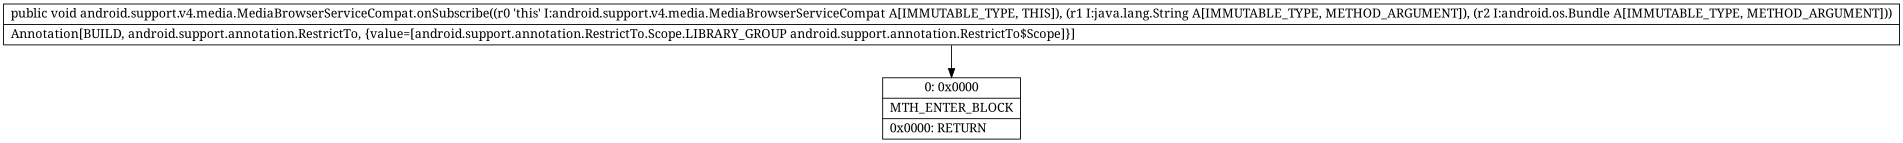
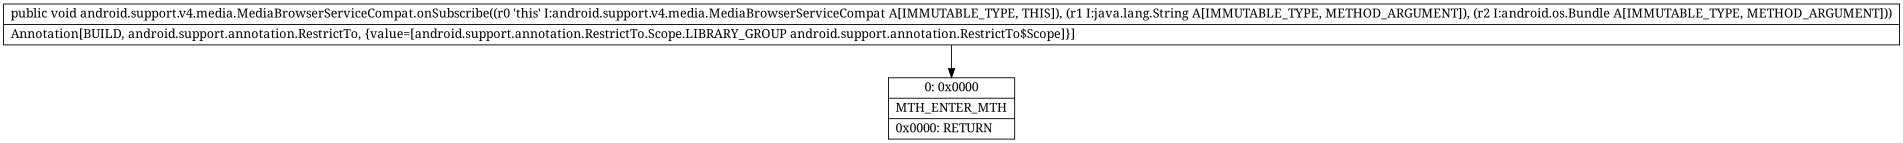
(952, 108) -> (952, 108)
